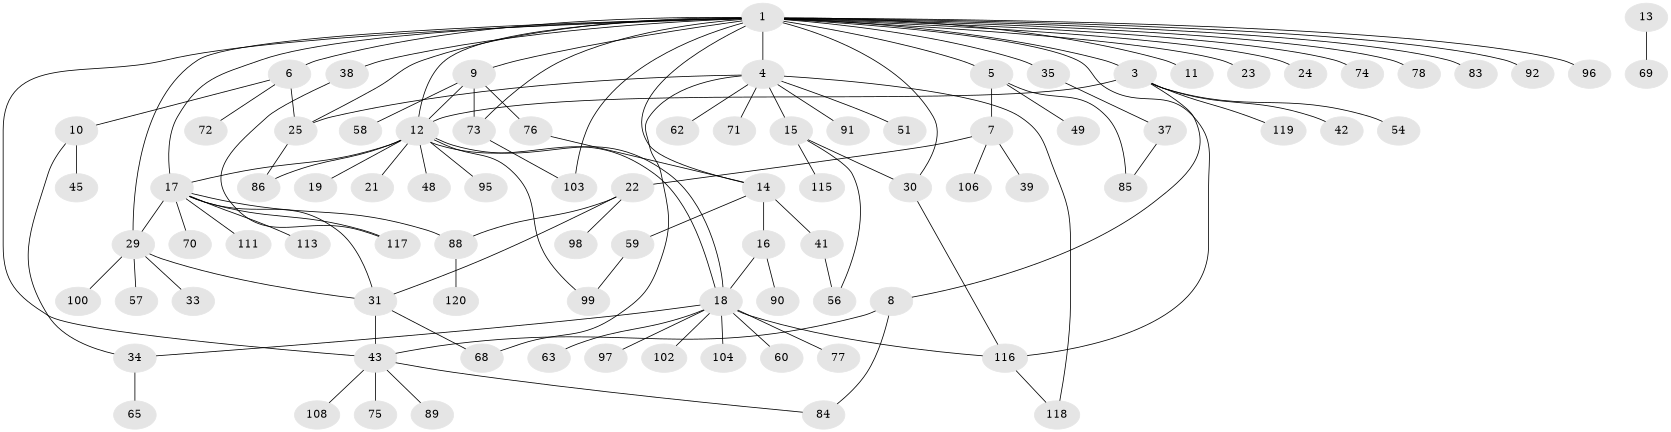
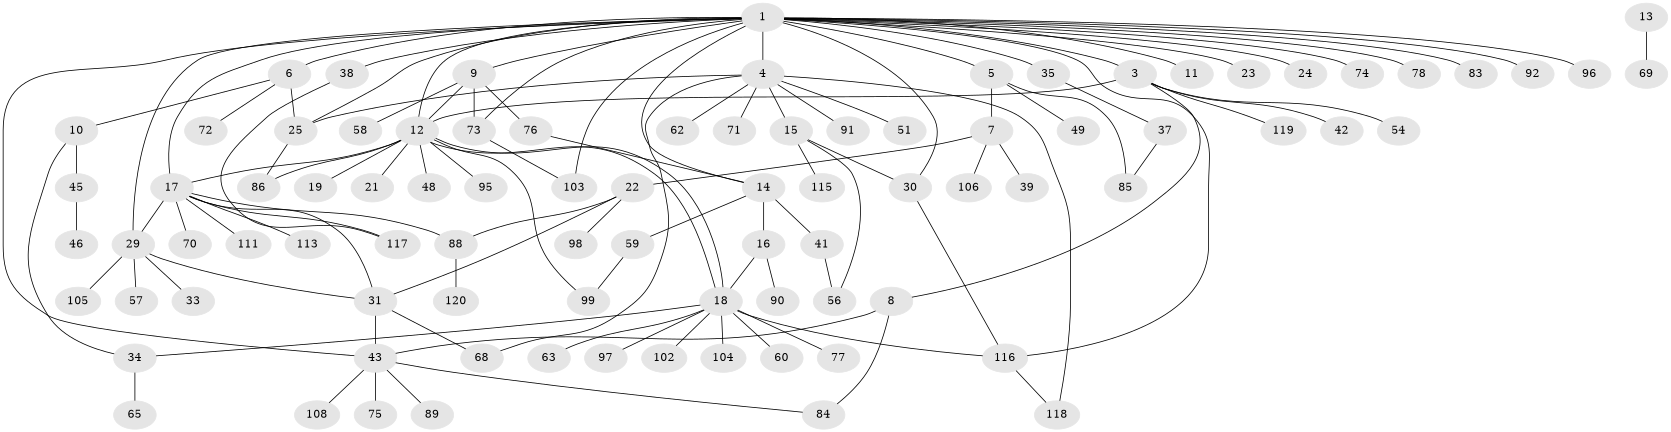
none -> (77, 245)
(78, 301) -> (78, 301)
